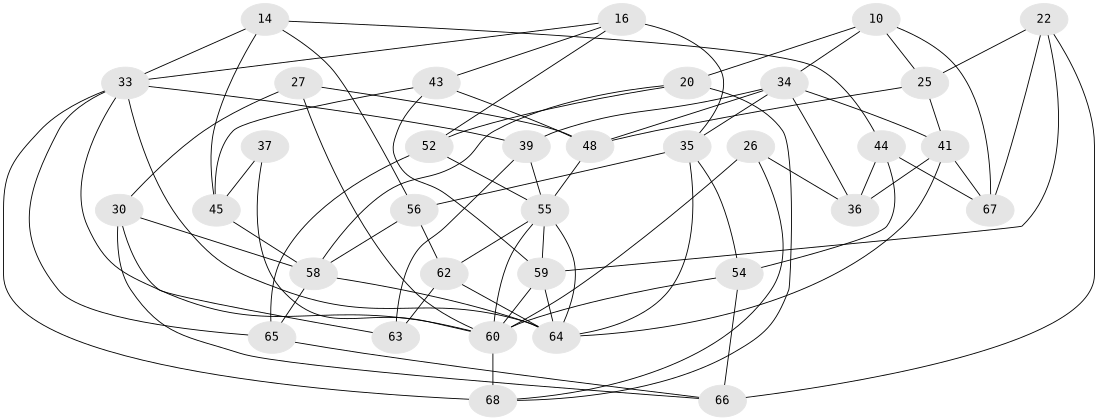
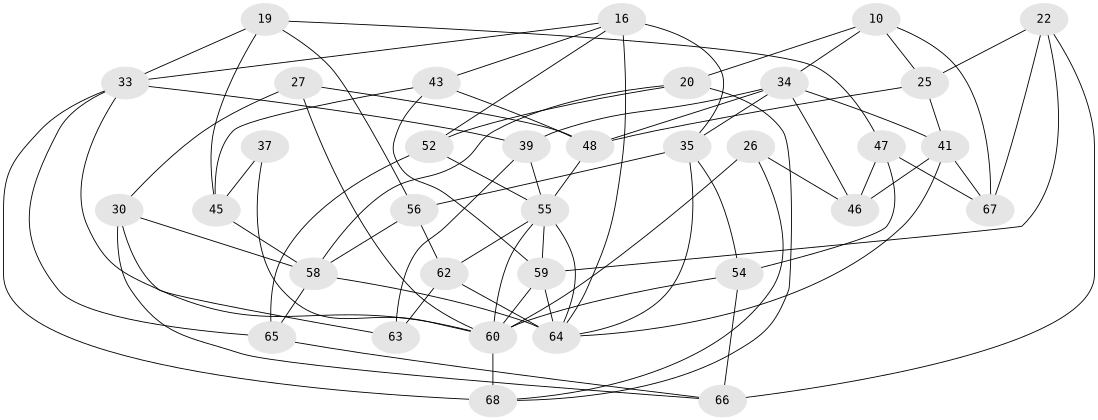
(265, 19) -> (265, 19)
(882, 147) -> (882, 147)
(855, 210) -> (855, 210)
(259, 281) -> (619, 184)
